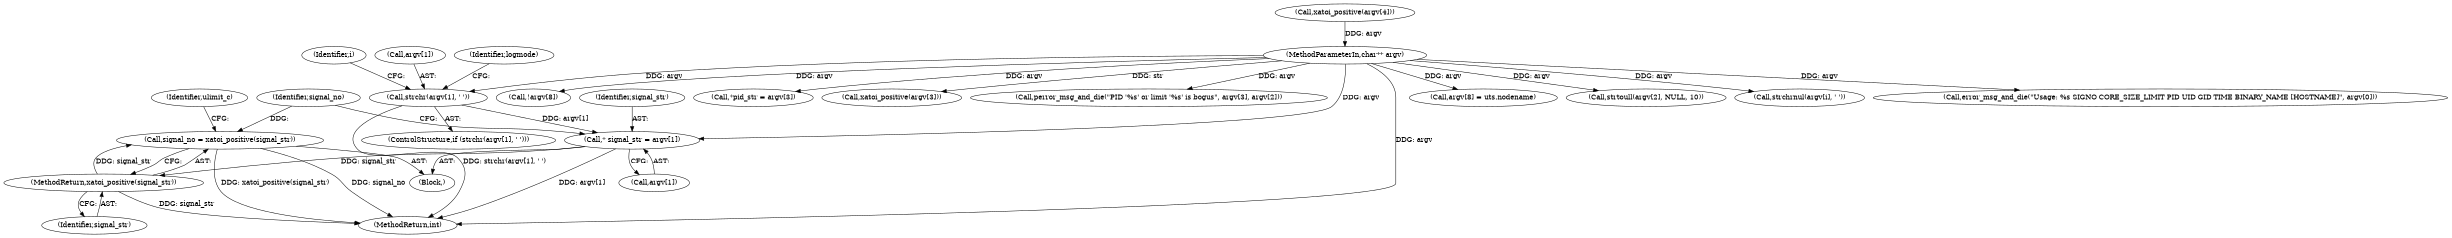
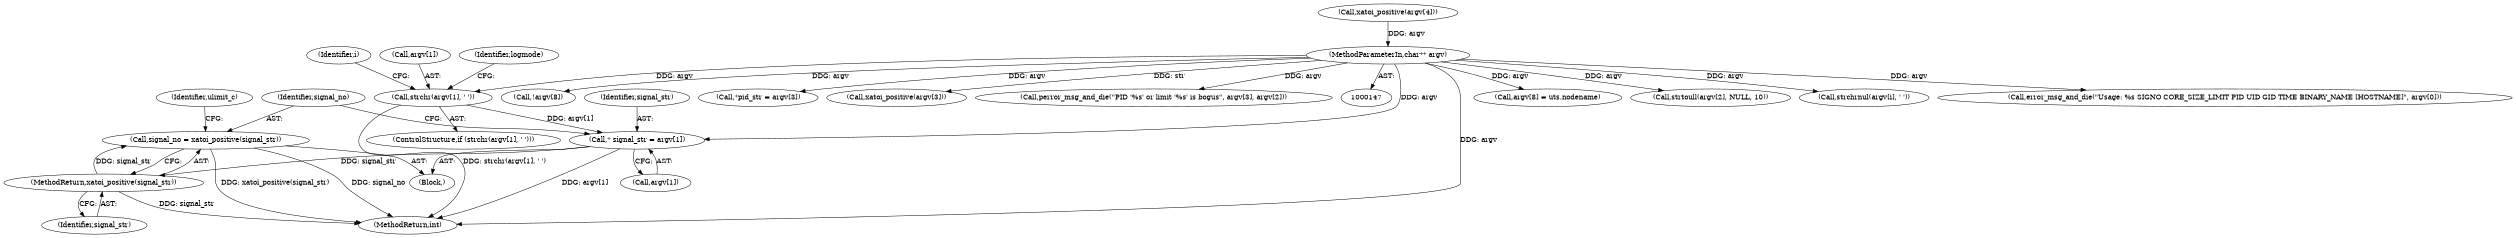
none -> (1366, 98)
(280, 119) -> (276, 119)
